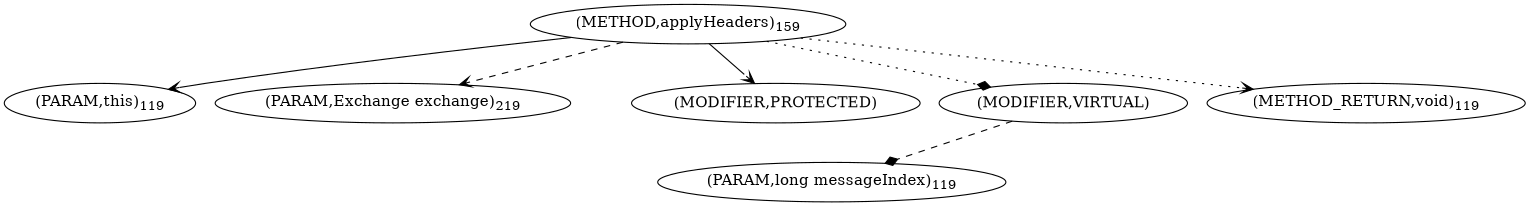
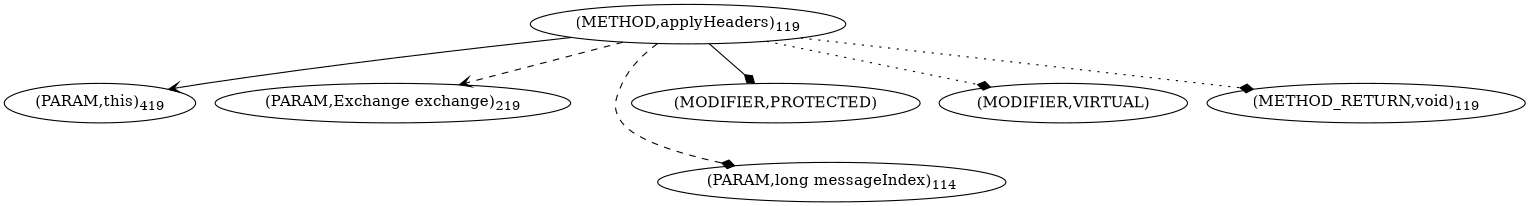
(788, 22) -> (788, 22)
(727, 59) -> (727, 59)
(1021, 63) -> (1021, 63)
(152, 101) -> (152, 101)
(955, 140) -> (627, 127)
(944, 180) -> (944, 180)
